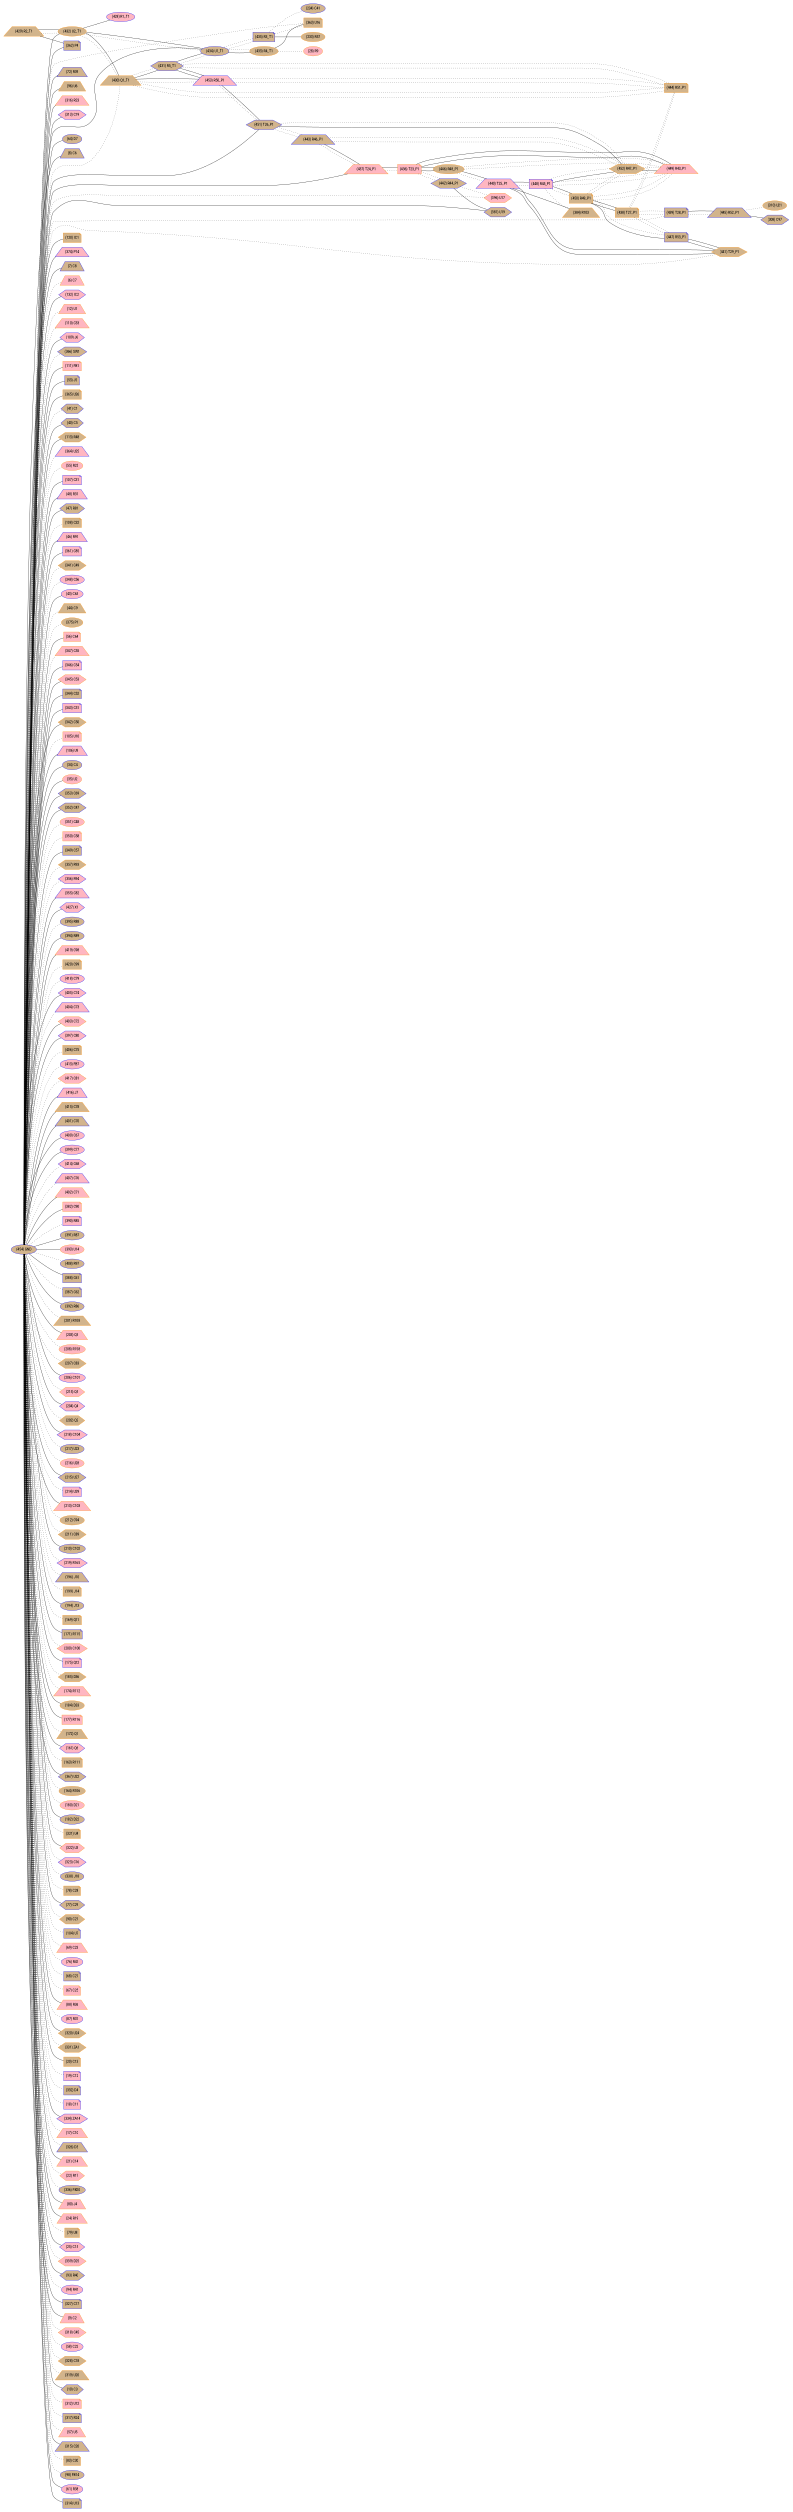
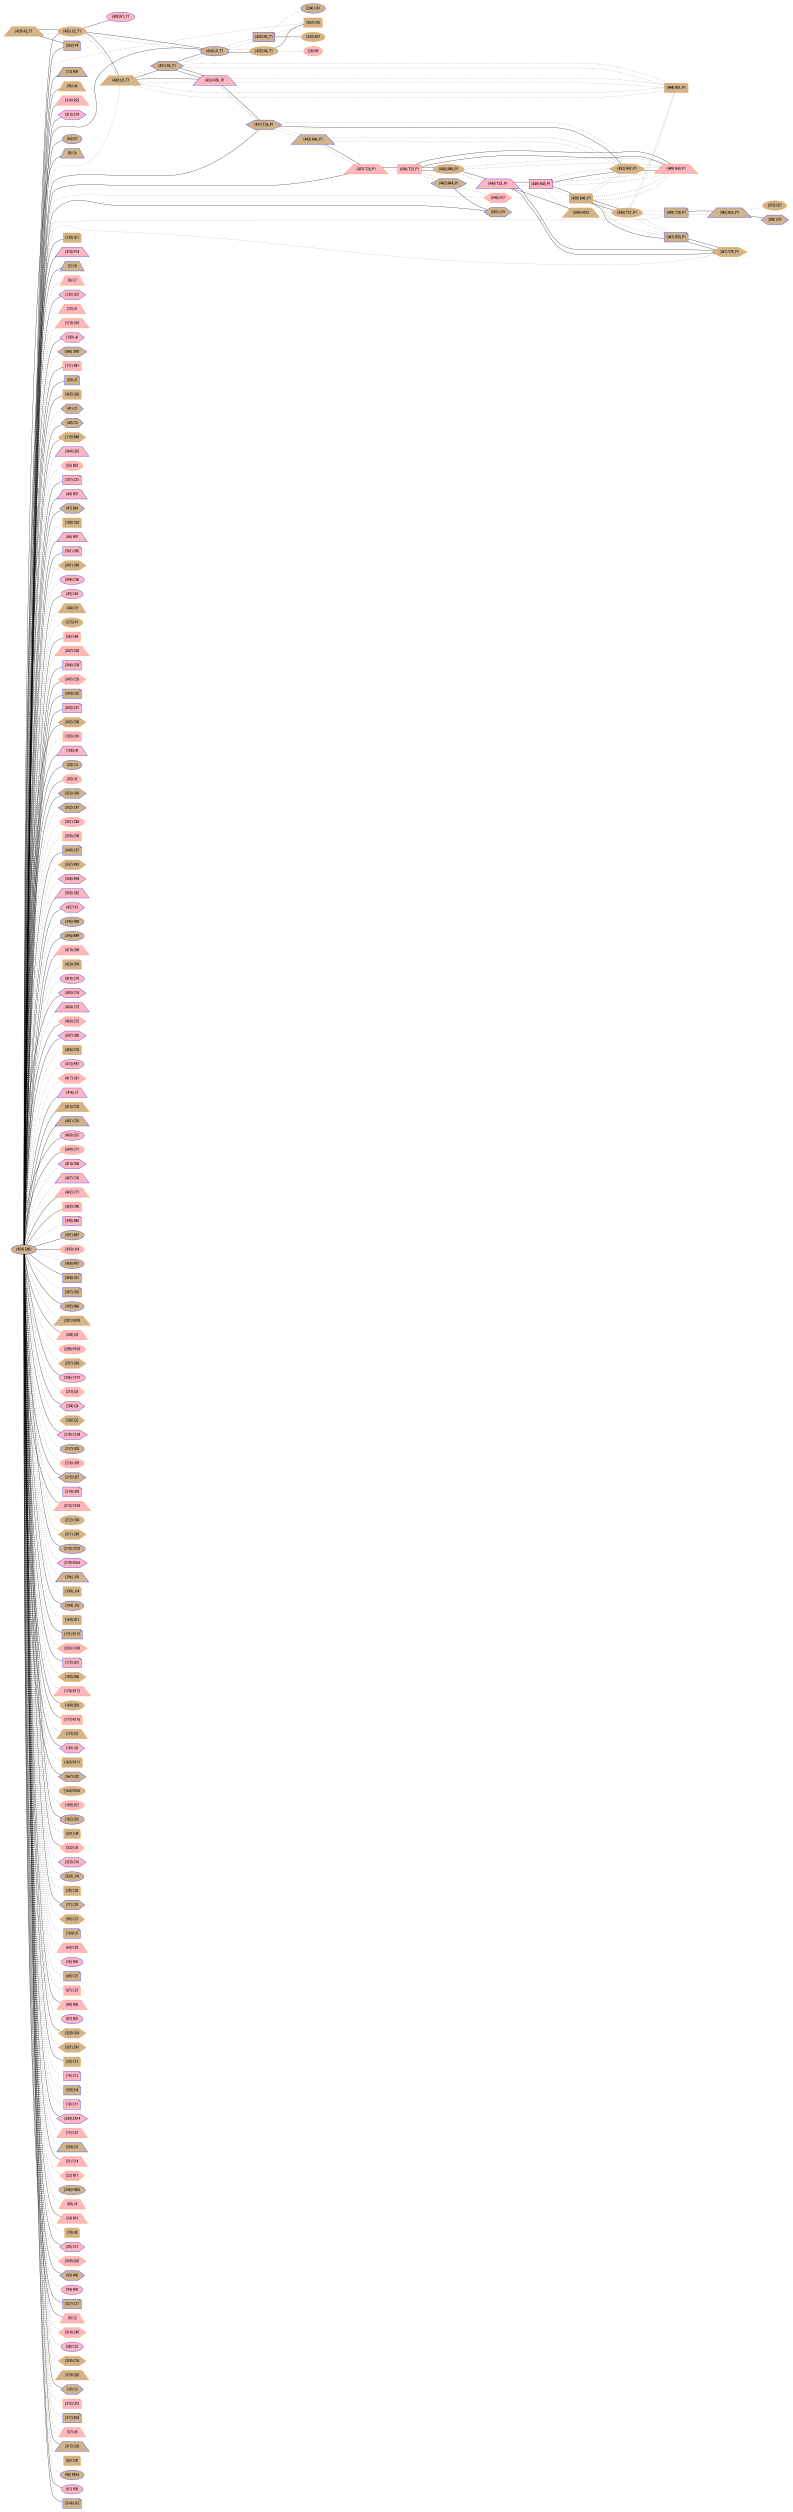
(627, 213) -> (627, 213)
(29, 1024) -> (29, 1024)
(72, 1150) -> (72, 1150)
(28, 1732) -> (28, 1732)
